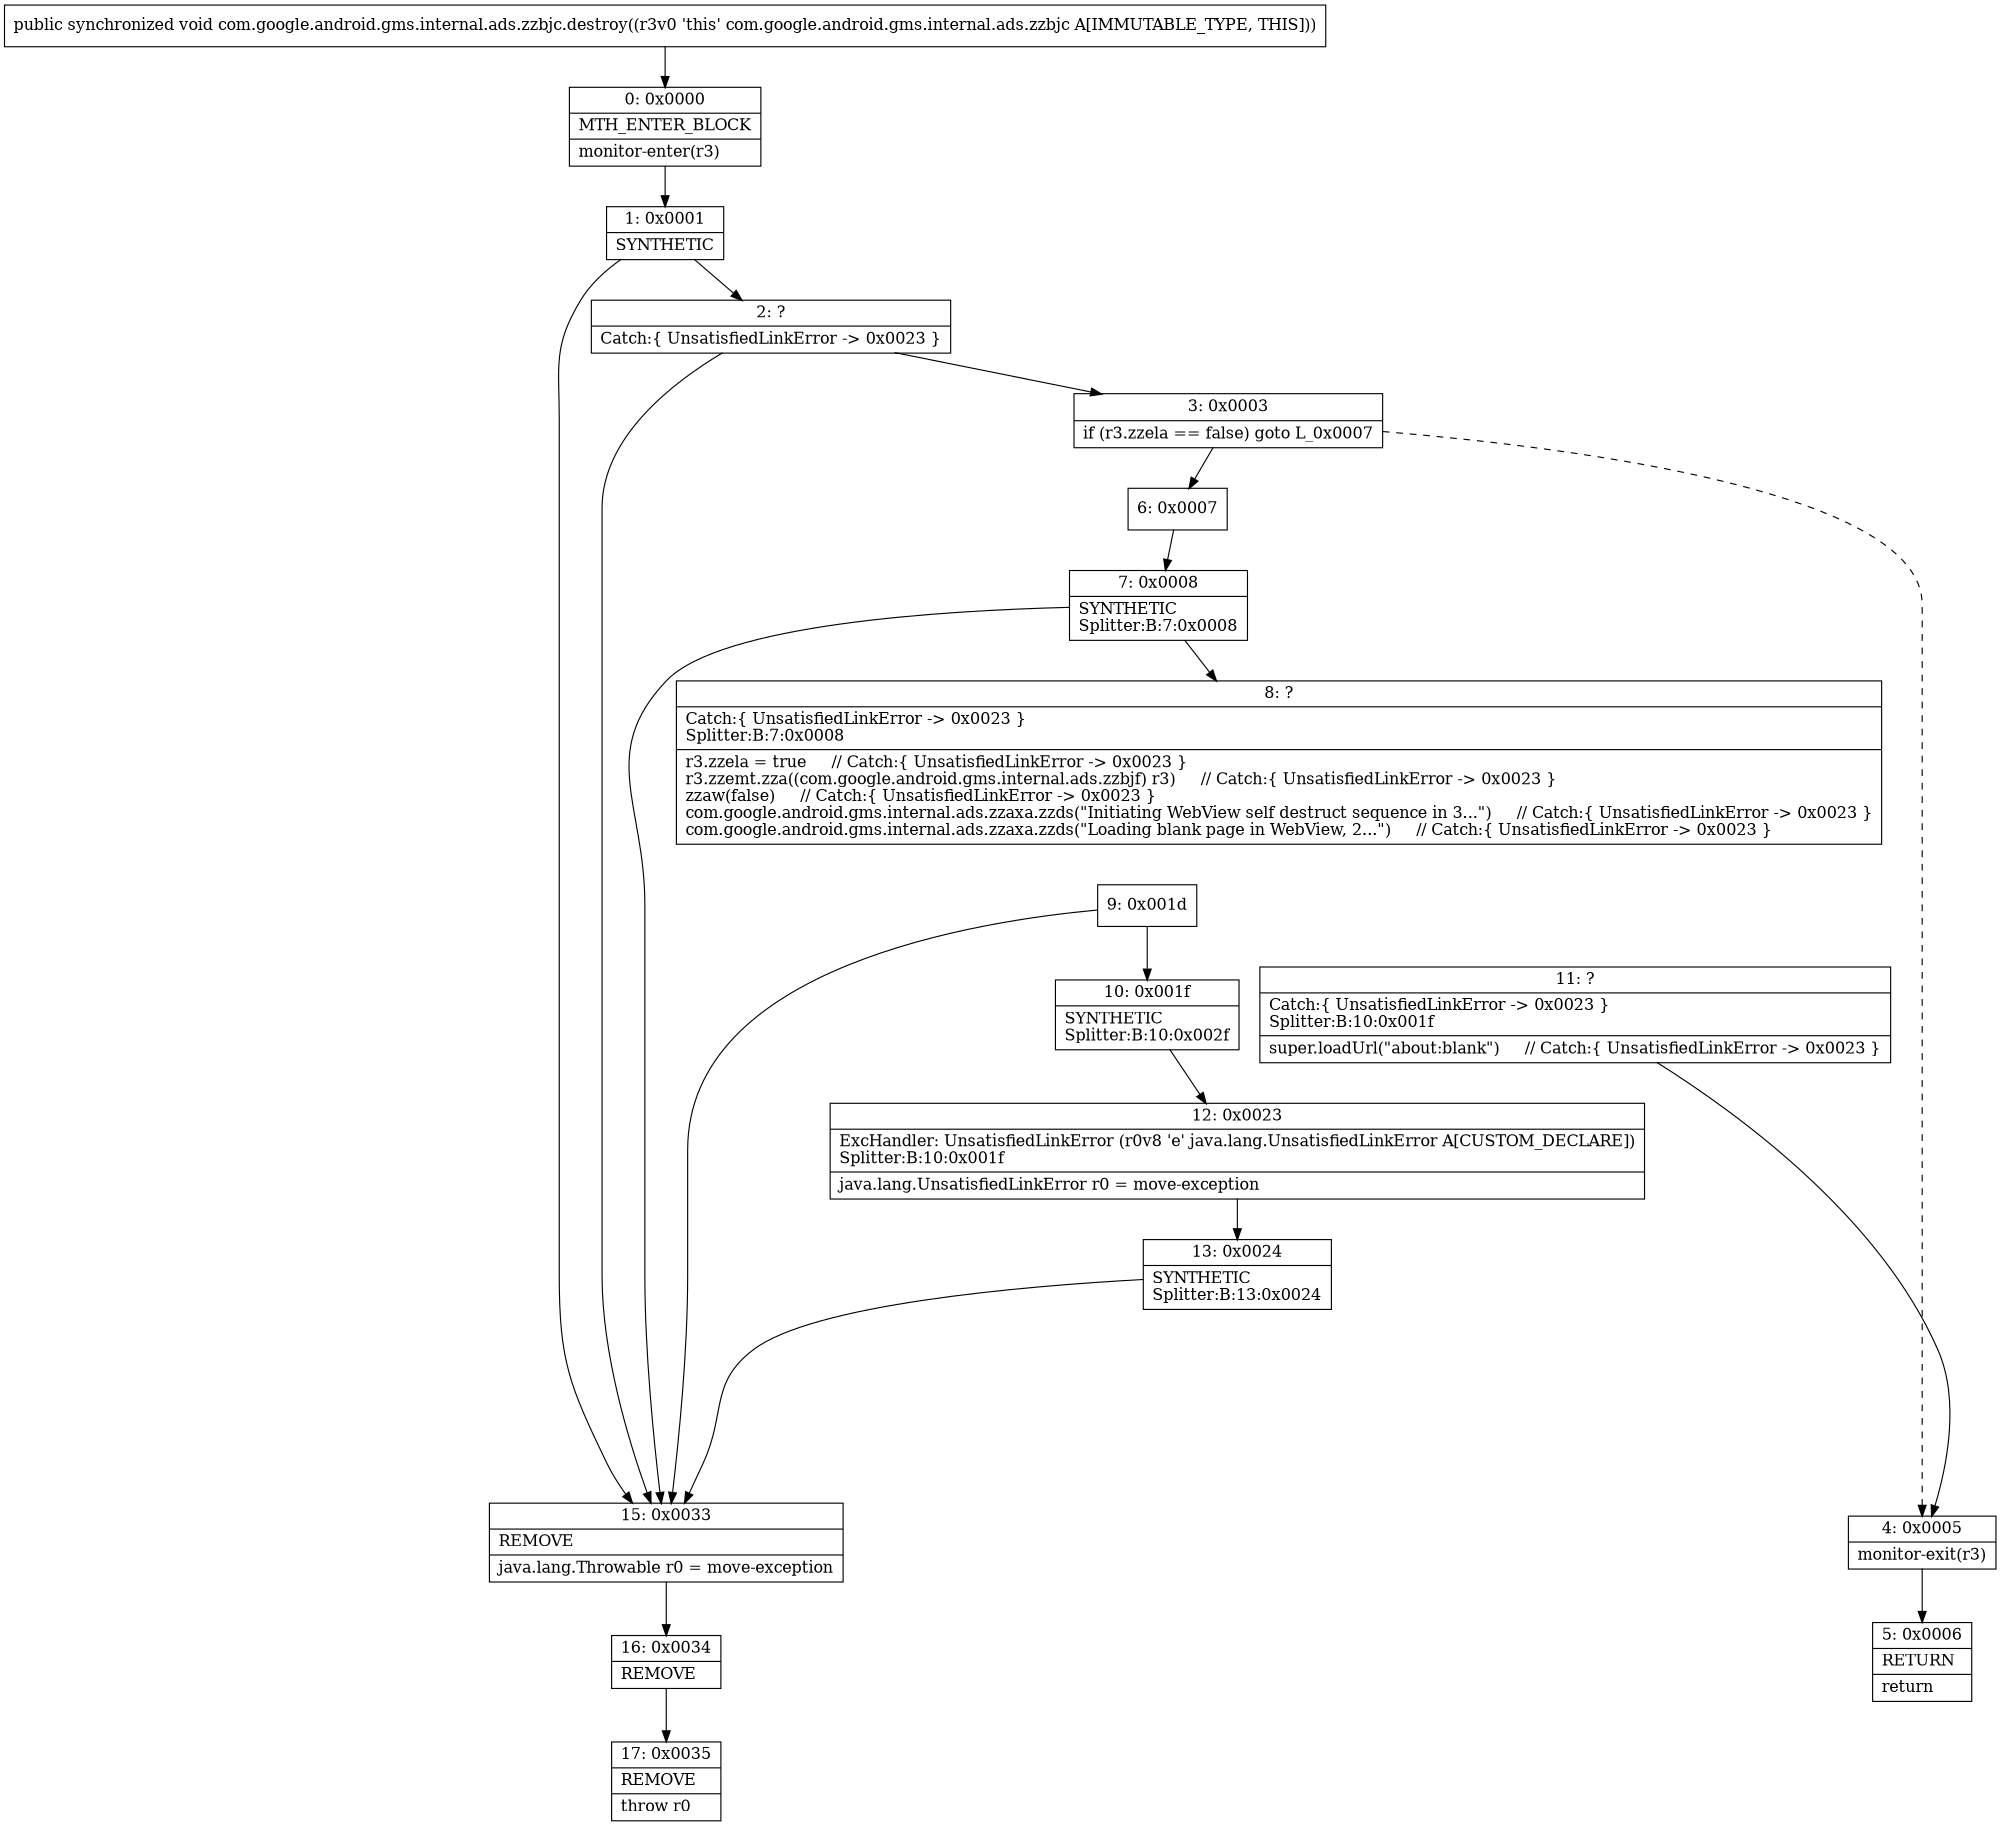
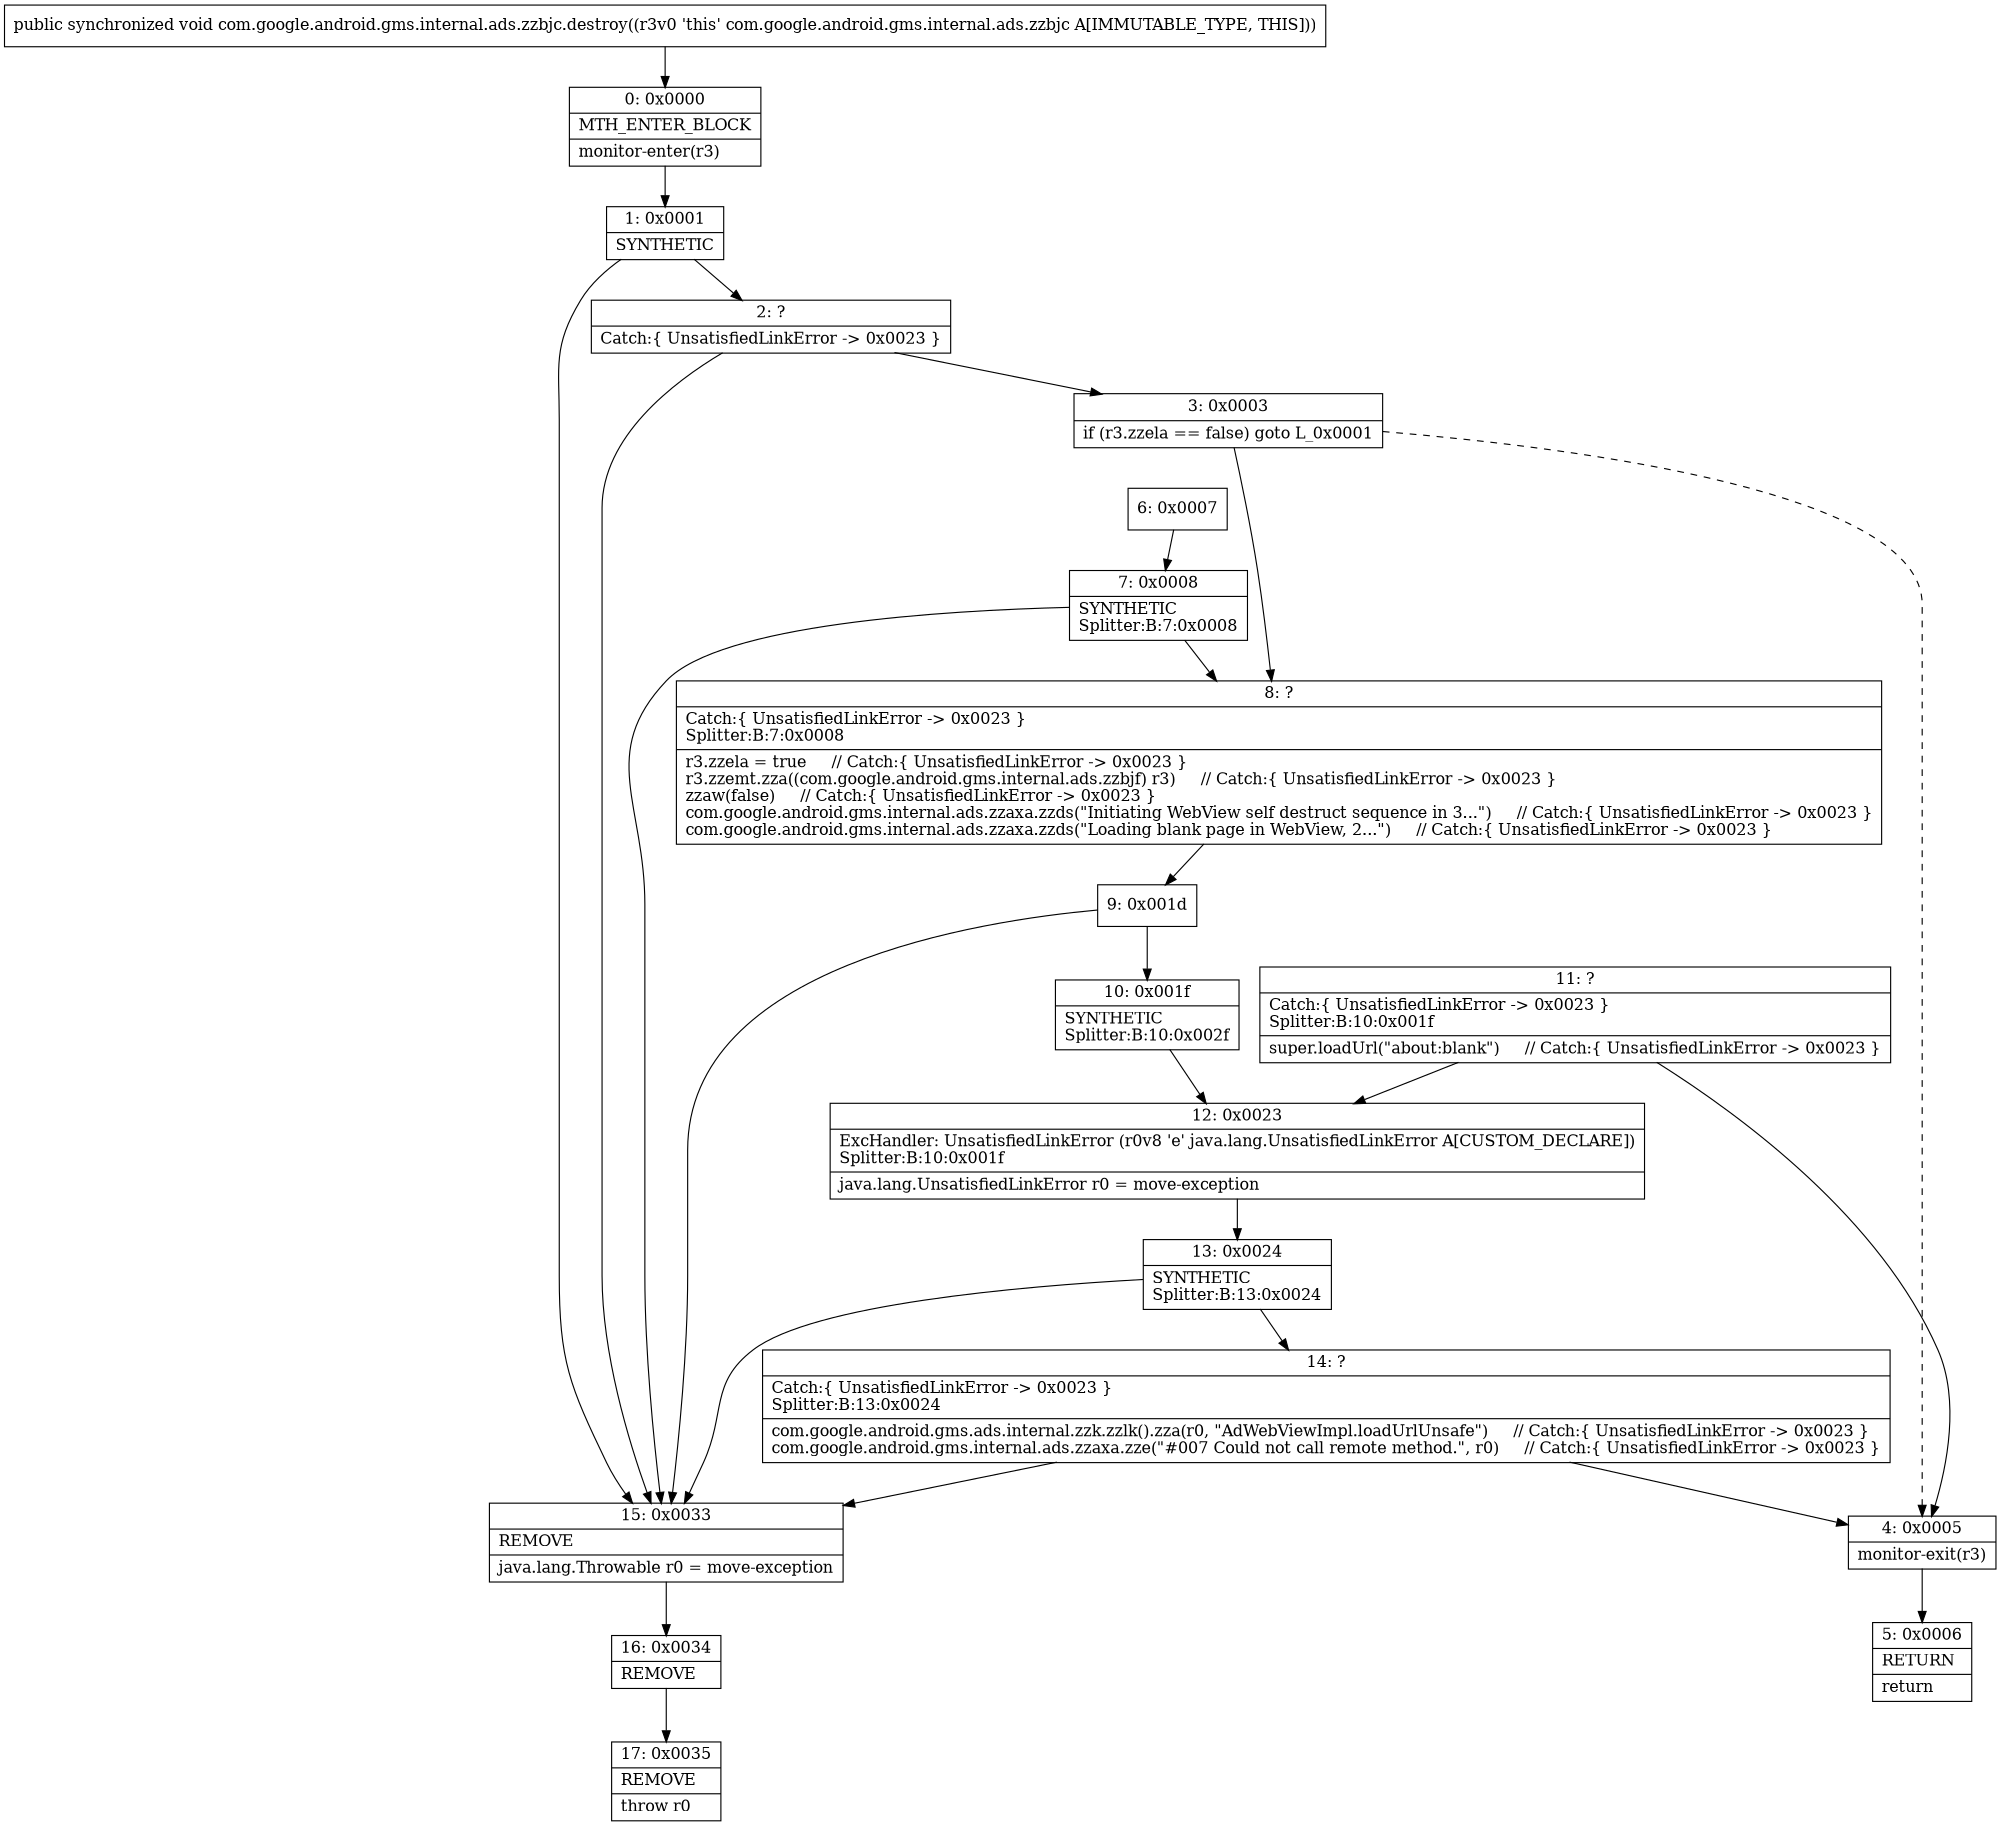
(1228, 434) -> (1228, 434)
(1204, 463) -> (1256, 558)
none -> (1189, 860)
none -> (1412, 1081)
none -> (1326, 1406)
